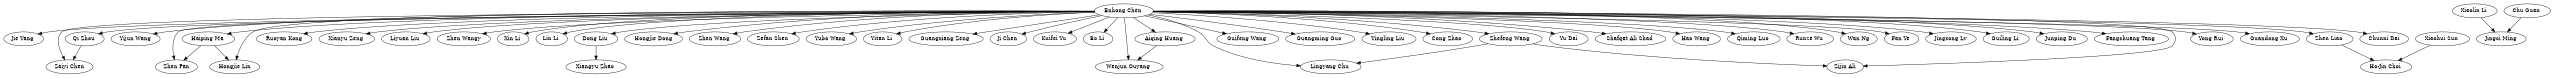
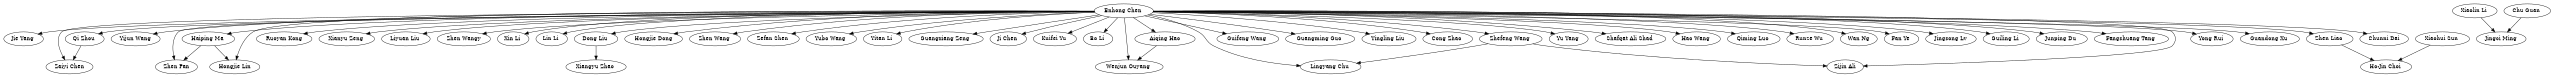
(1165, 39) -> (1165, 39)
(1569, 39) -> (1569, 39)
